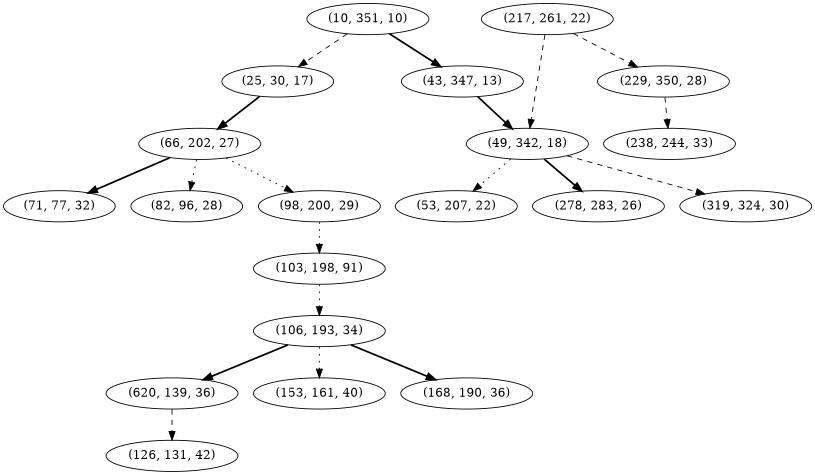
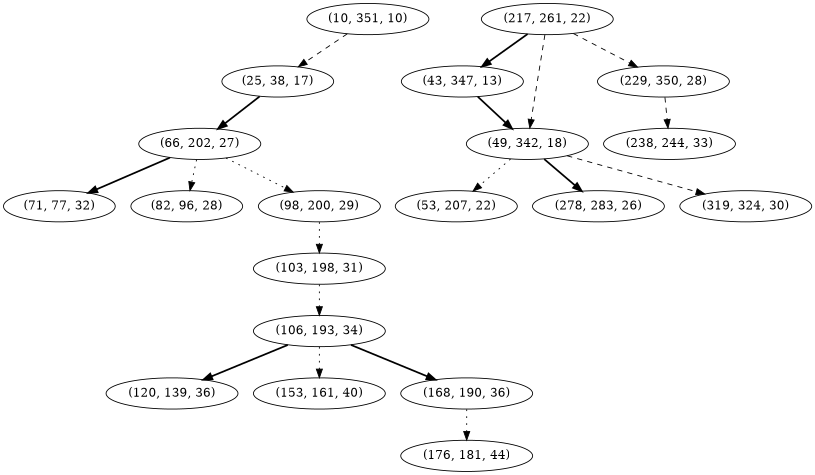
(411, 48) -> (508, 48)
(278, 81) -> (278, 81)
(319, 269) -> (319, 269)
(172, 393) -> (172, 393)
(172, 456) -> none
none -> (467, 456)
